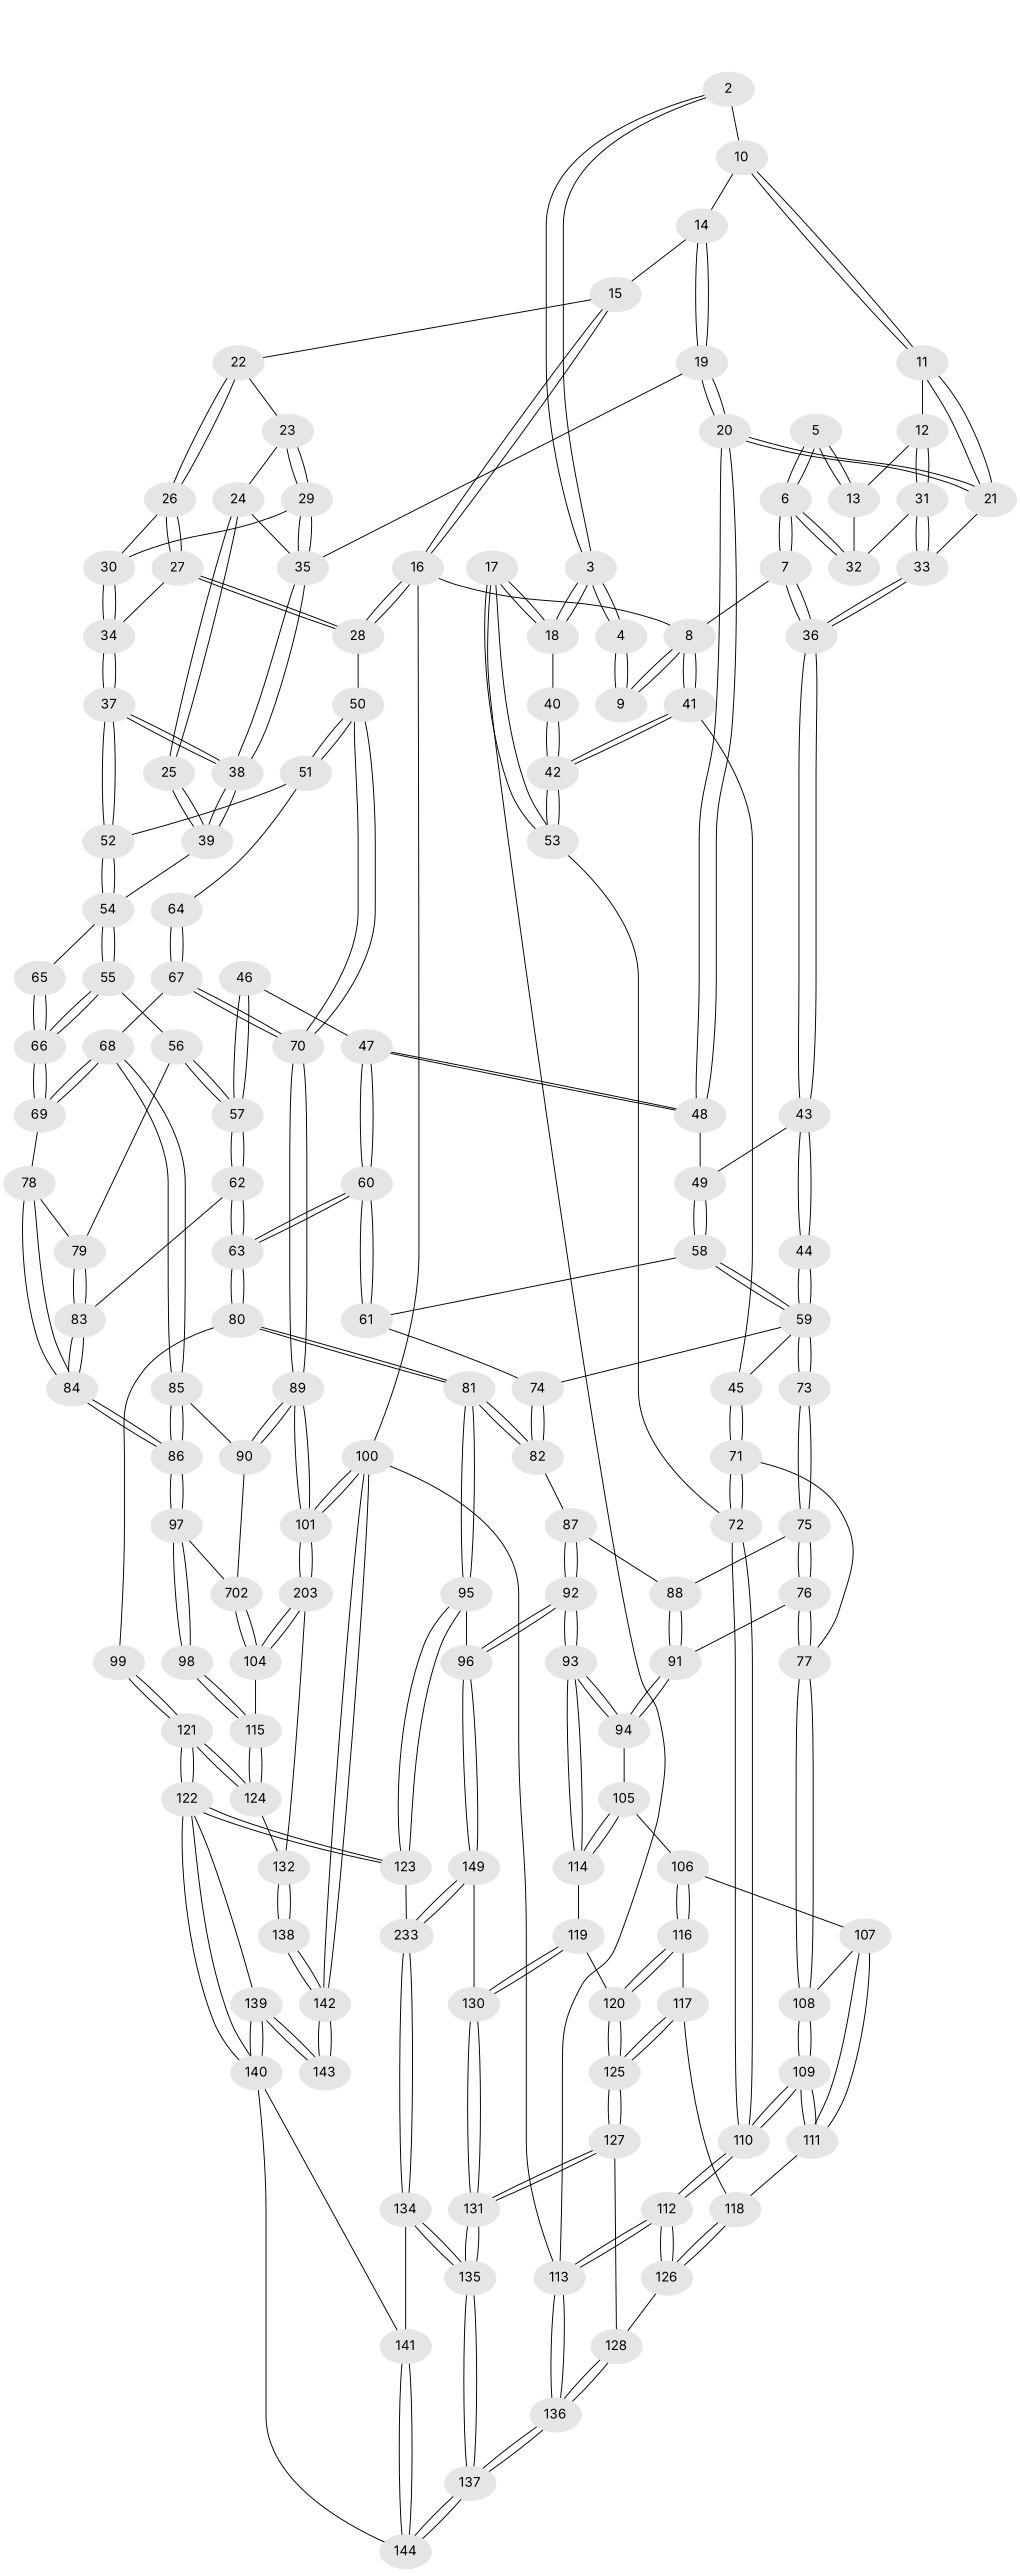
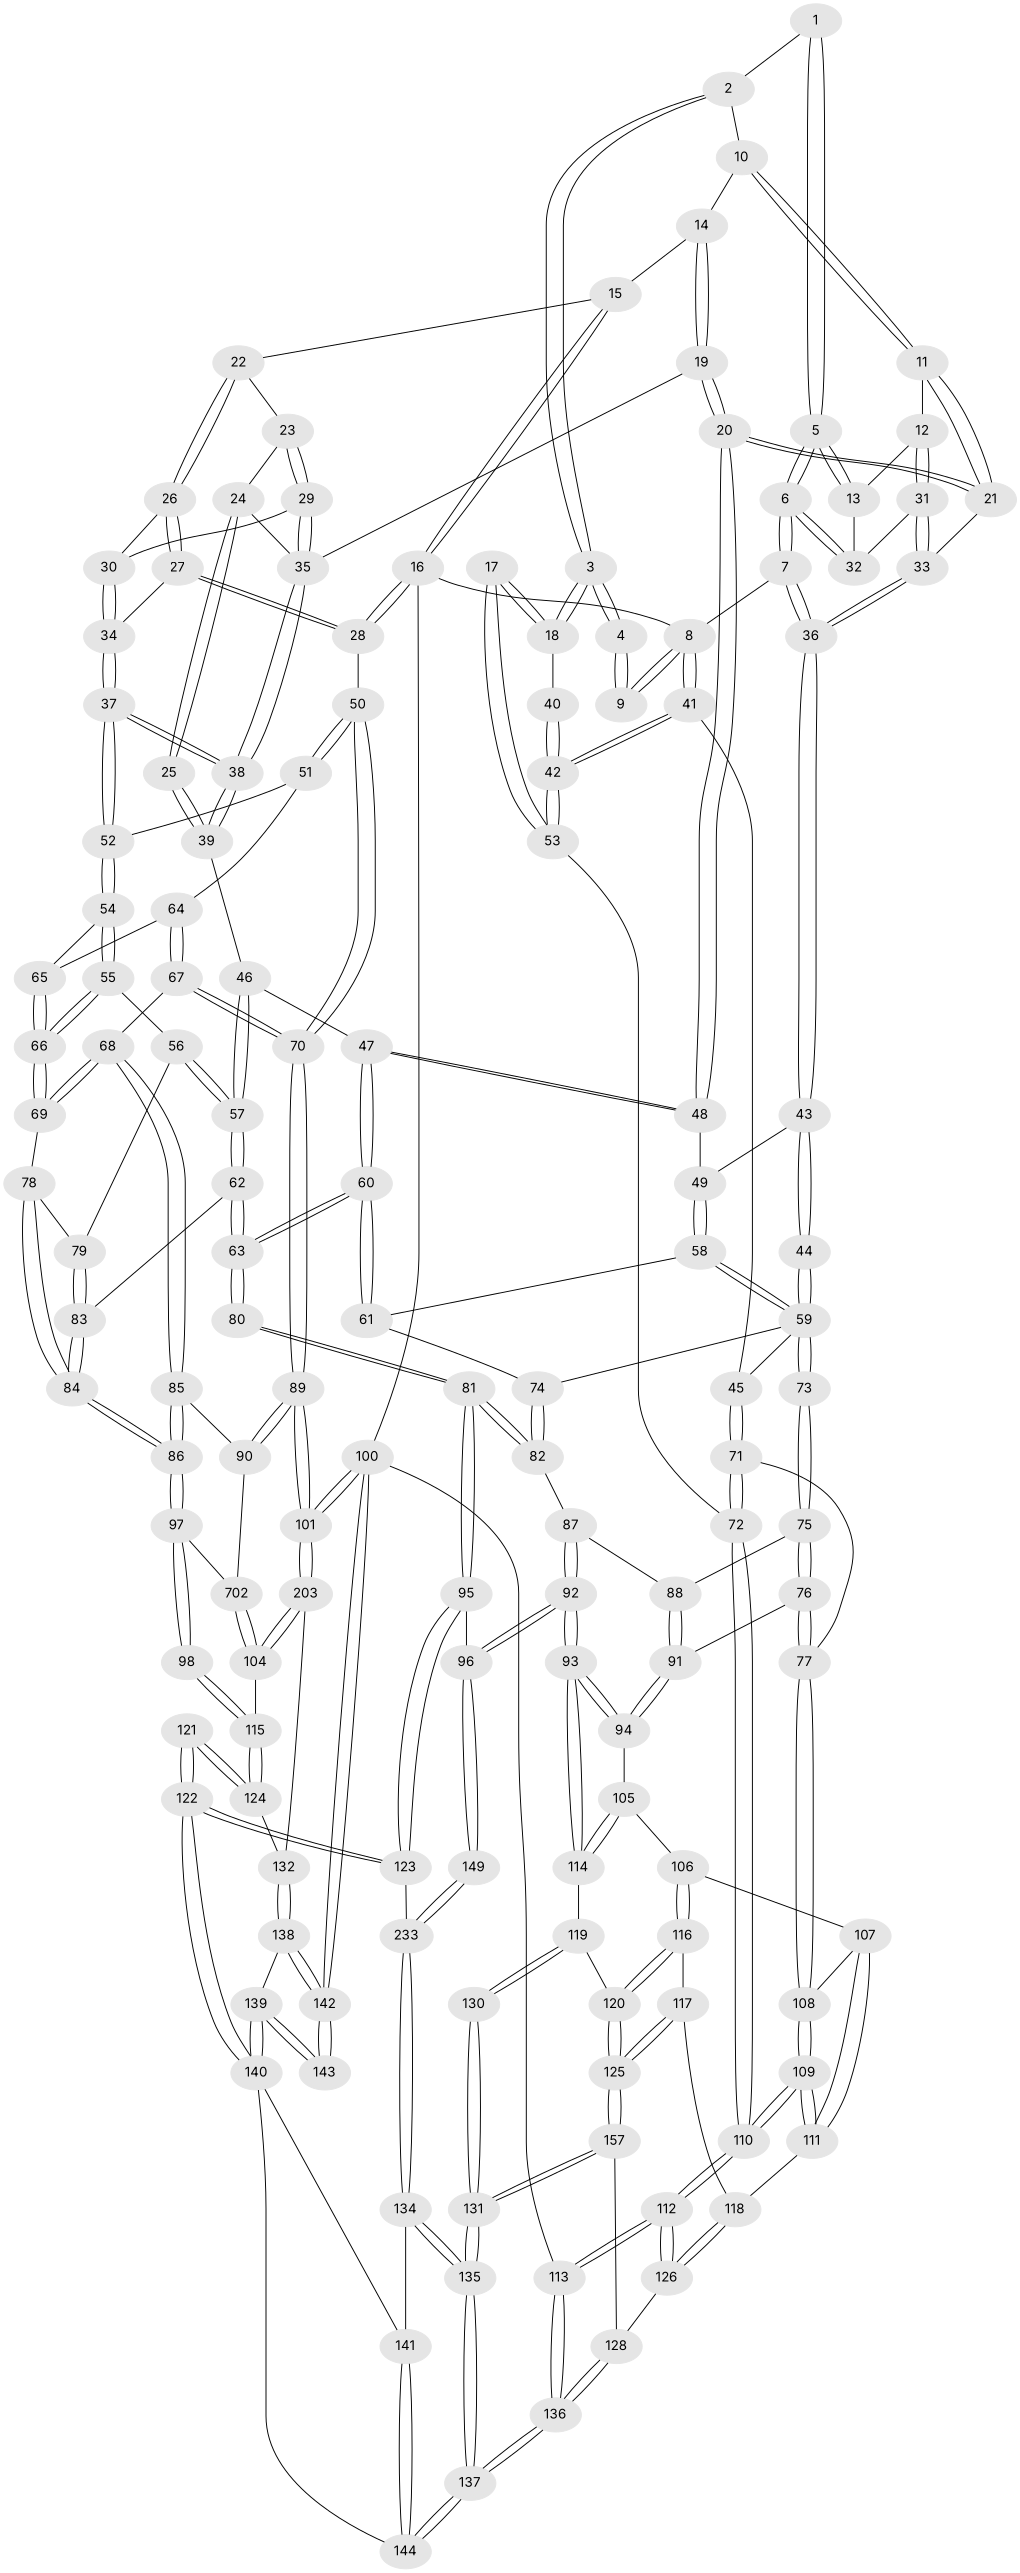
none -> (816, 21)
(158, 876) -> (226, 910)
none -> (108, 944)
(595, 1436) -> none
(119, 1663) -> none
(226, 1901) -> (270, 1970)
(474, 1936) -> none
(615, 2141) -> (615, 2141)
